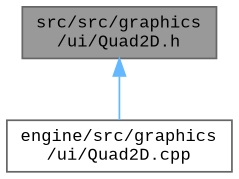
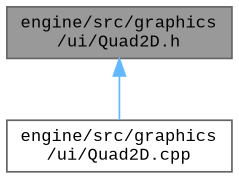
(119, 33) -> (119, 33)
